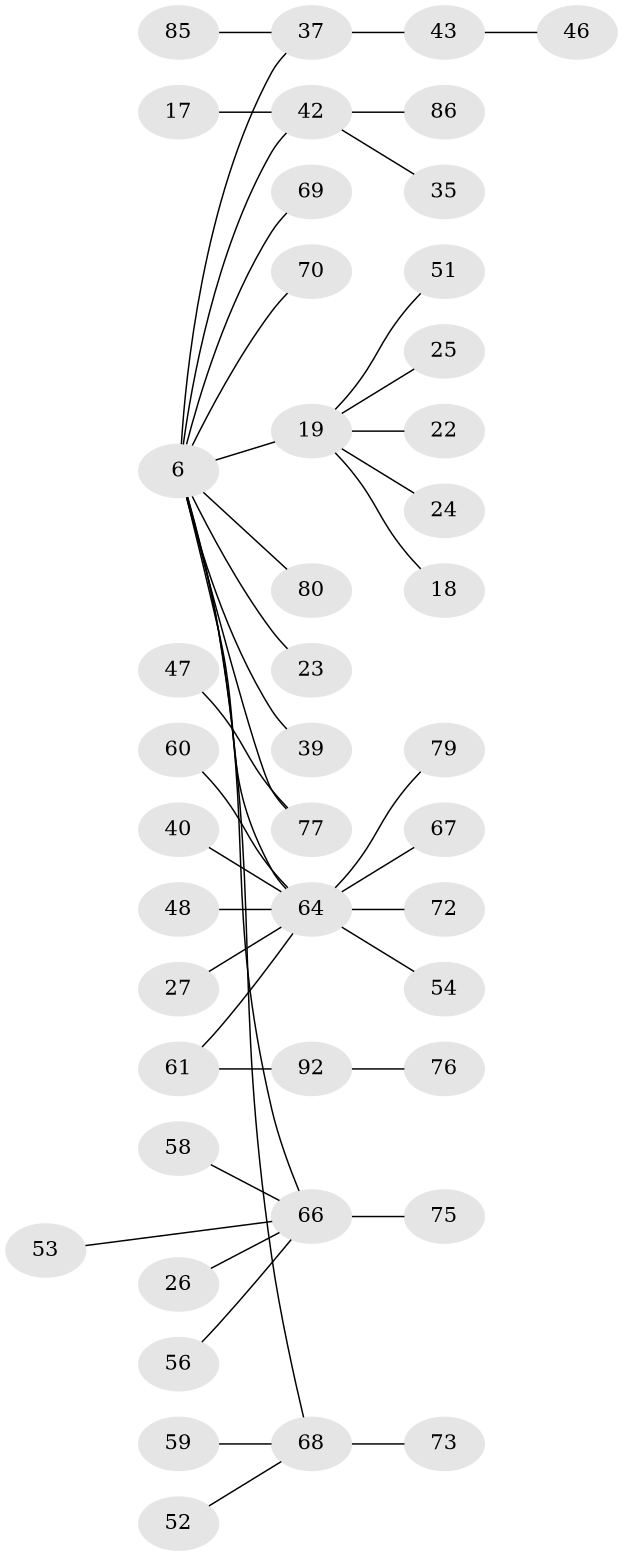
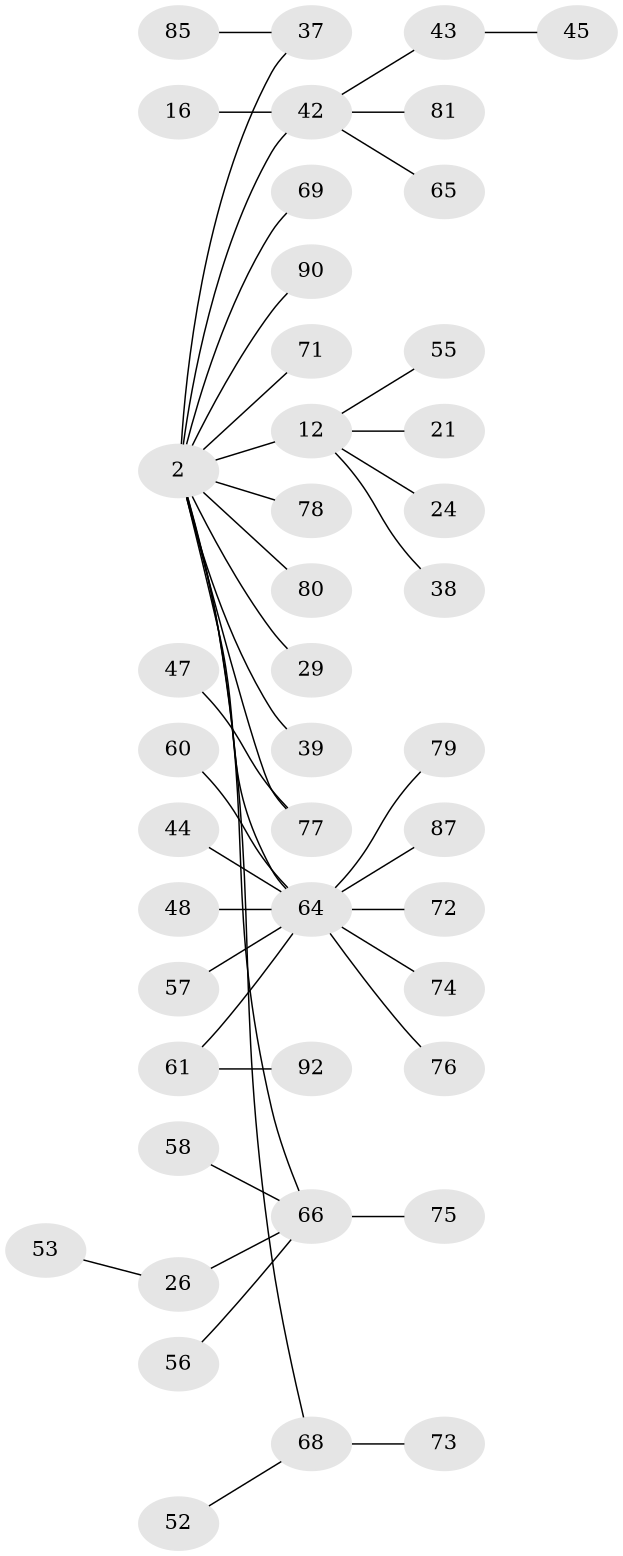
(378, 32) -> (378, 72)
(577, 32) -> (577, 32)
(179, 112) -> (179, 112)
(444, 112) -> (444, 112)
(444, 192) -> (444, 192)
(312, 272) -> (312, 272)
(444, 272) -> none
none -> (312, 351)
(444, 351) -> (444, 351)
(312, 431) -> (312, 431)
(444, 431) -> (444, 431)
(179, 471) -> (179, 471)
none -> (312, 511)
(444, 591) -> (444, 591)
(312, 670) -> (312, 670)
(179, 830) -> (179, 830)
(444, 830) -> (444, 830)
(179, 989) -> (179, 989)
(444, 989) -> (444, 989)
(378, 1069) -> (374, 992)
(179, 1233) -> (112, 1268)
(179, 1444) -> none
